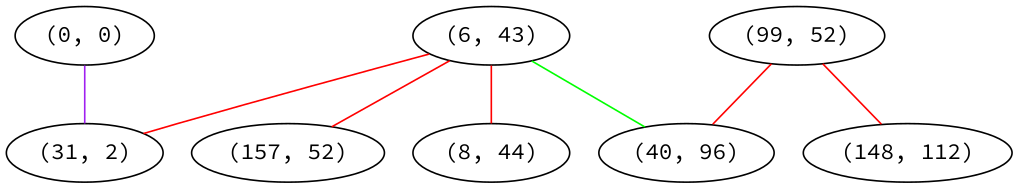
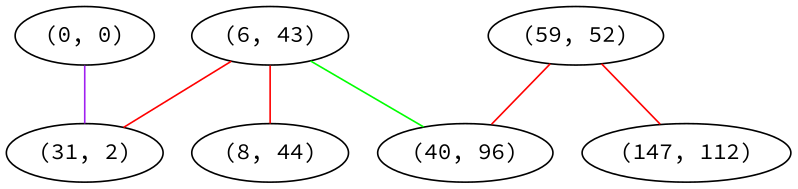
(797, 36) -> (576, 36)
(288, 153) -> none
(908, 153) -> (686, 153)
